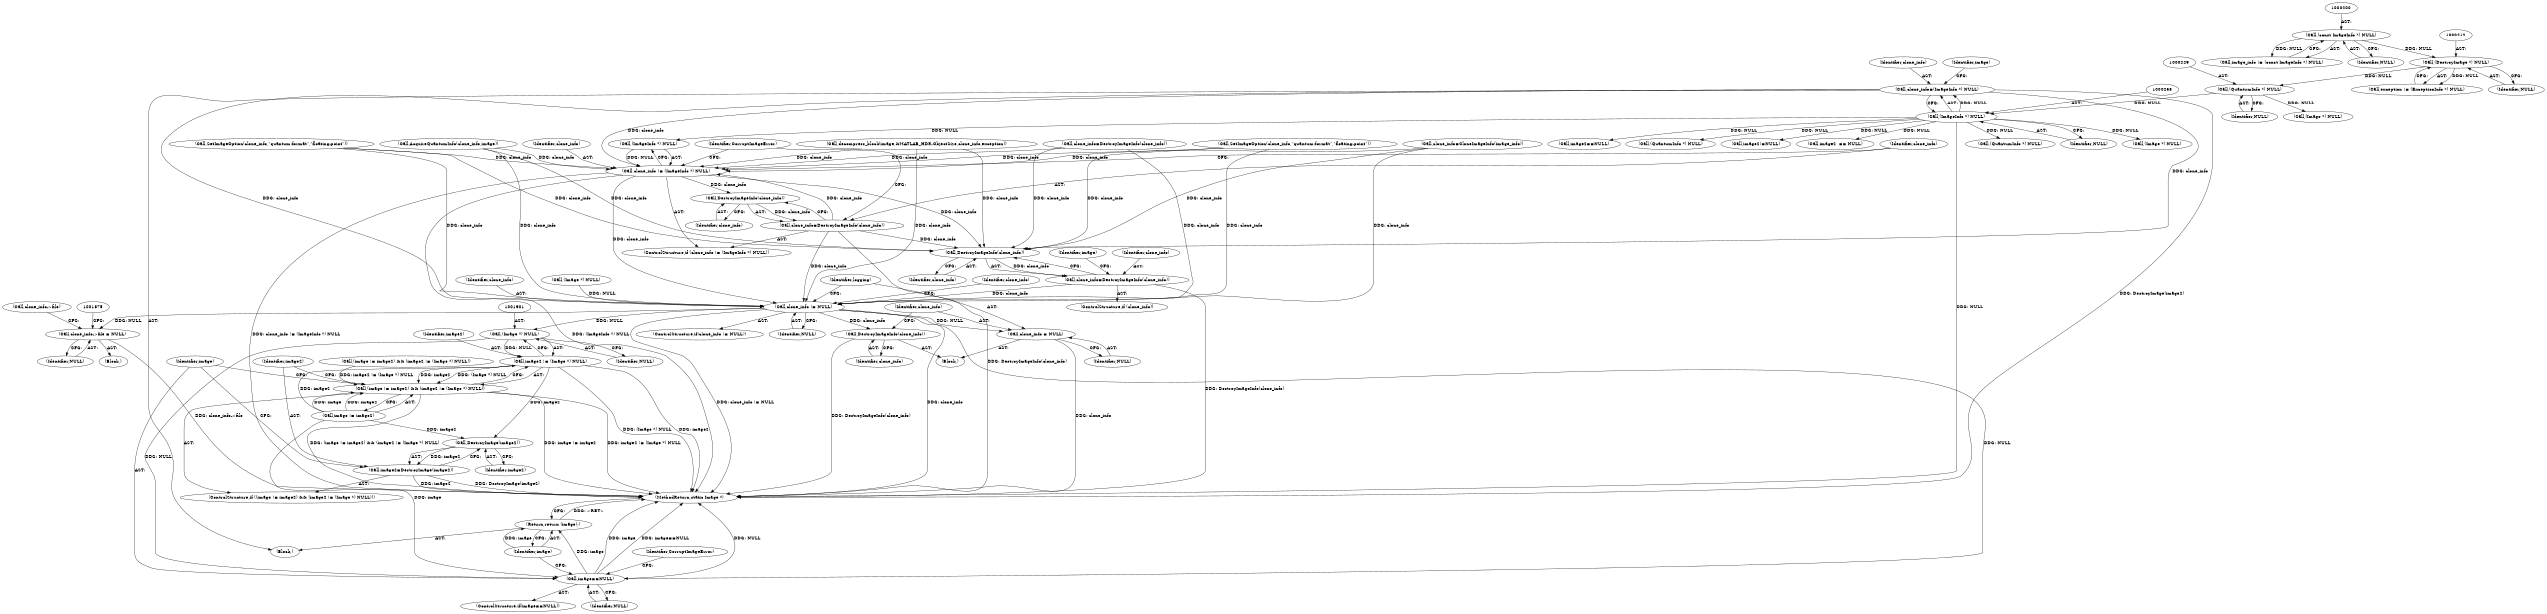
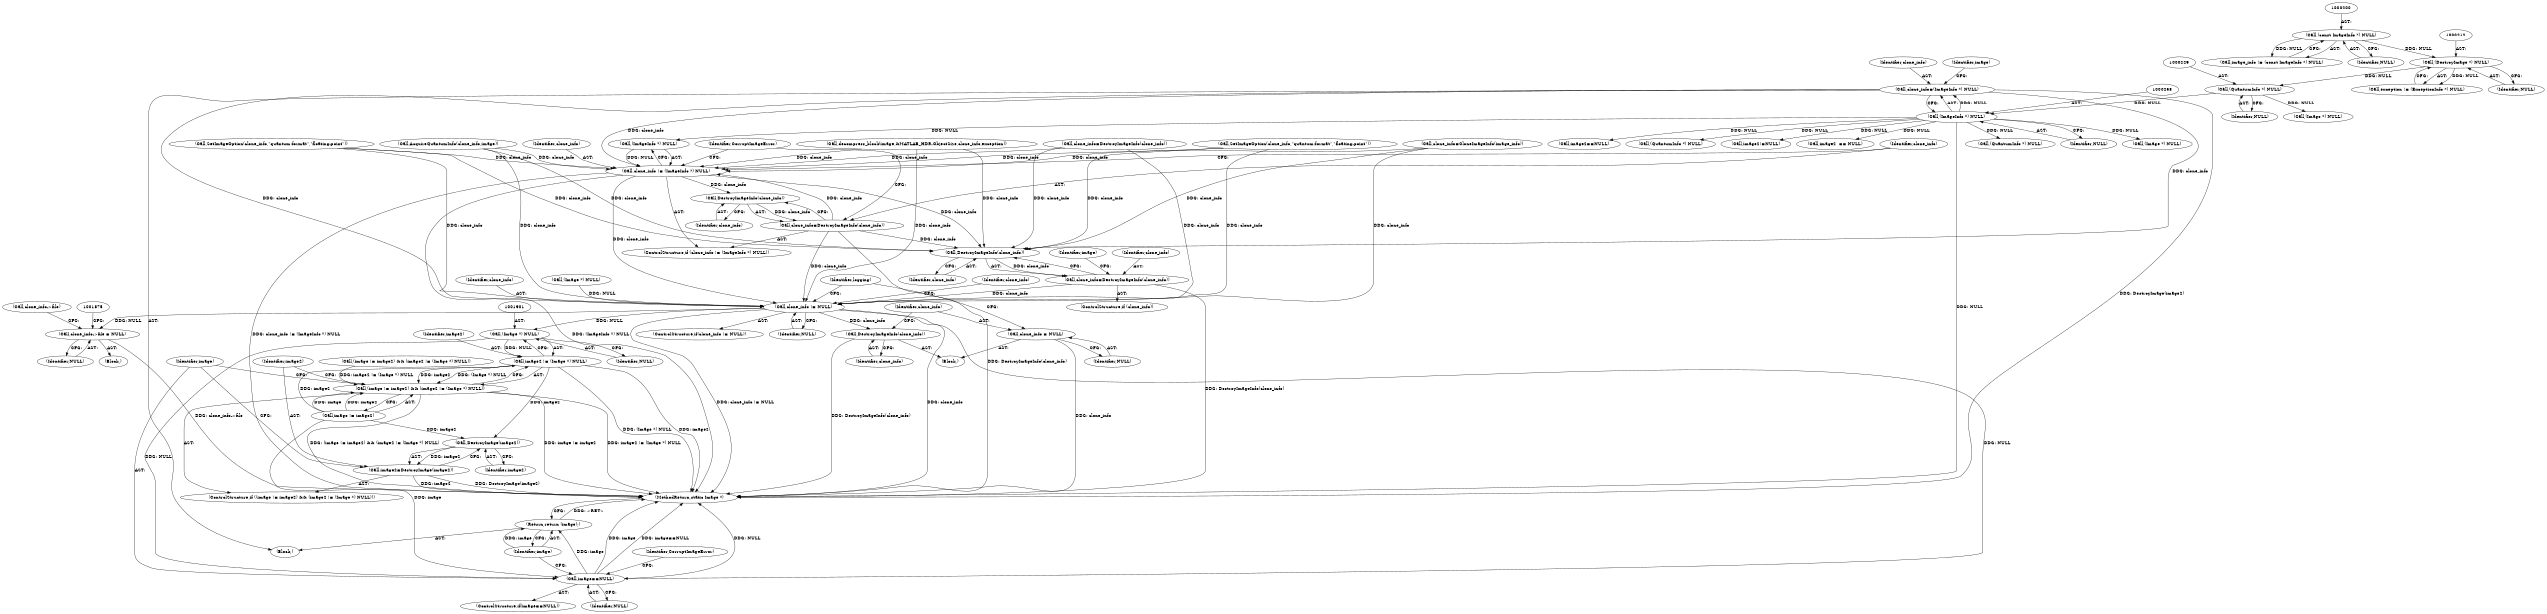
(993, 307) -> (993, 307)
(928, 318) -> none
